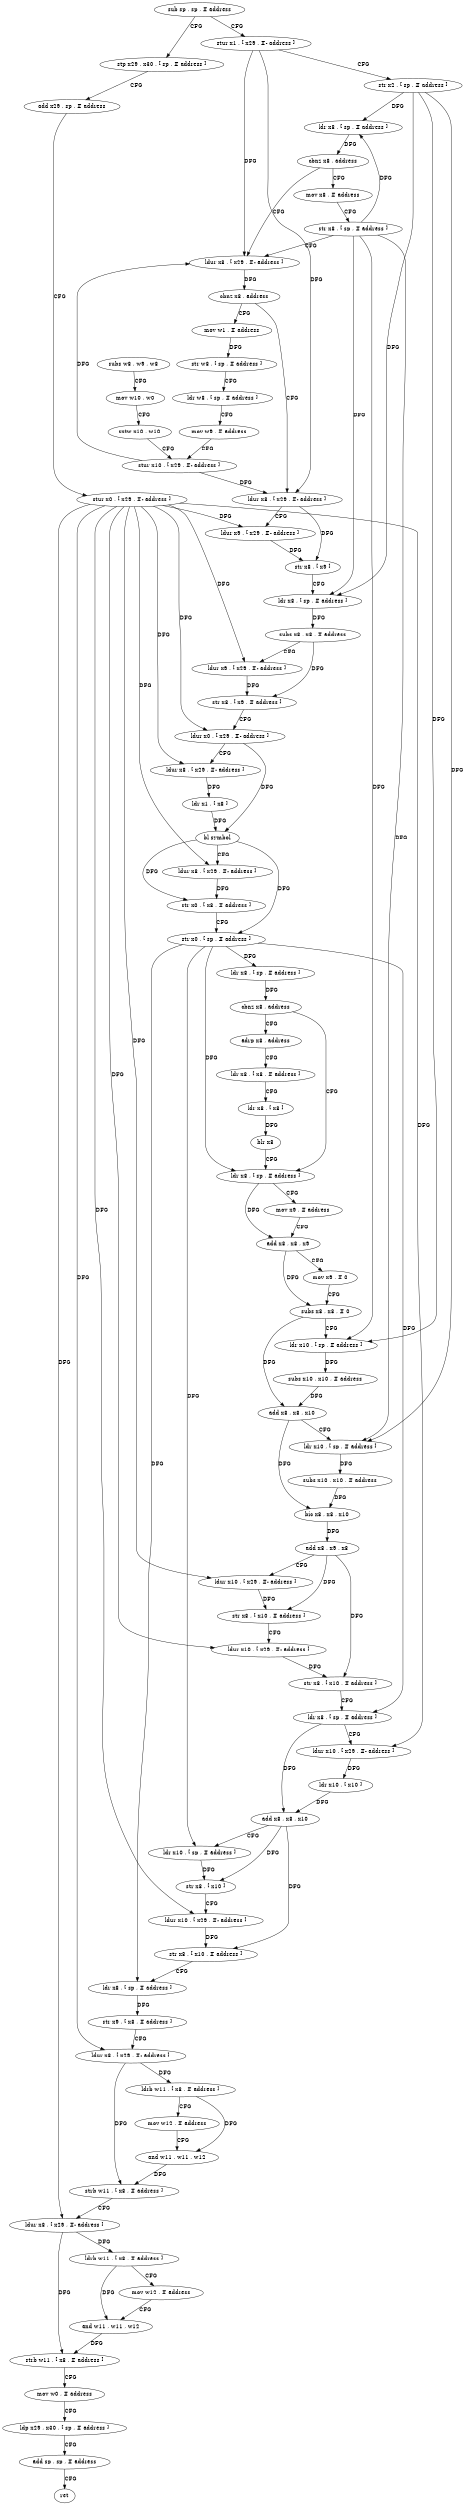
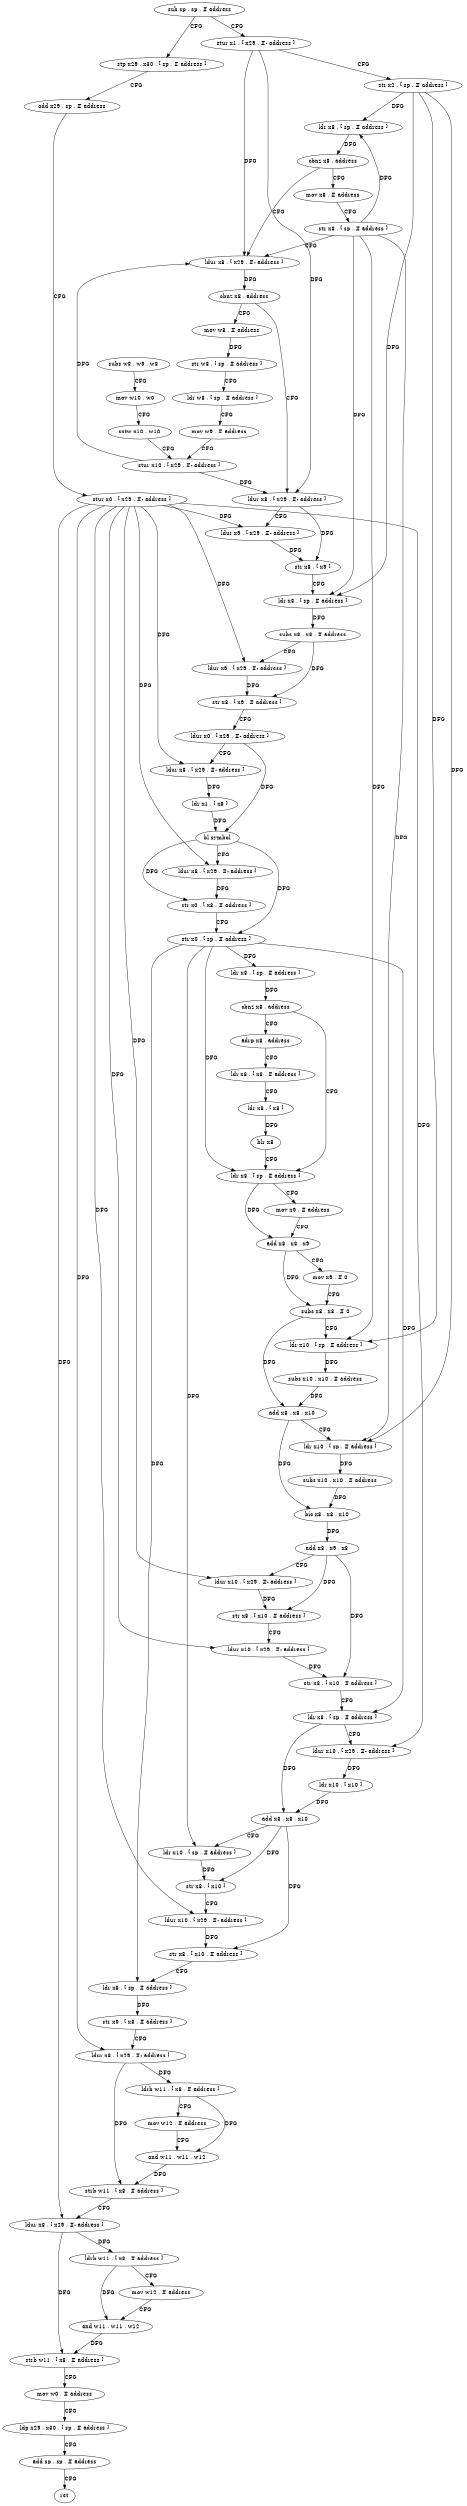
(232, 331) -> (232, 331)
(179, 617) -> none
